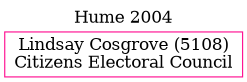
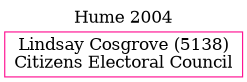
(124, 54) -> (124, 54)
